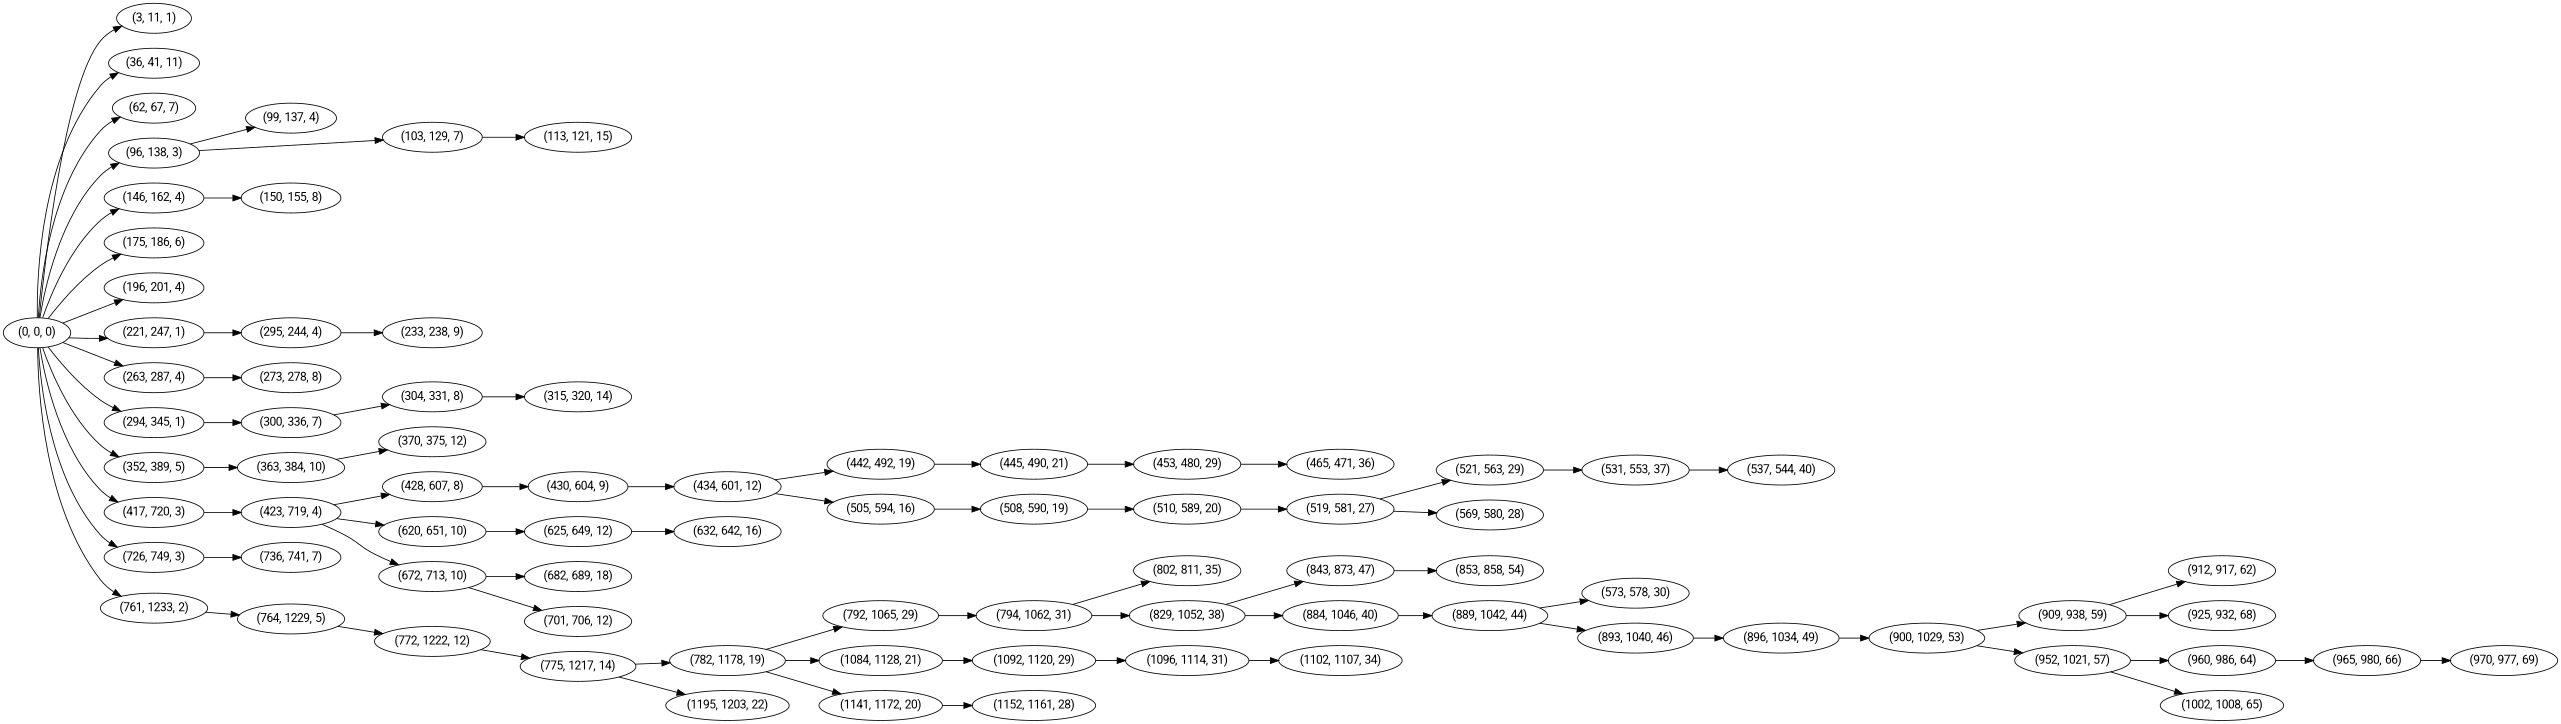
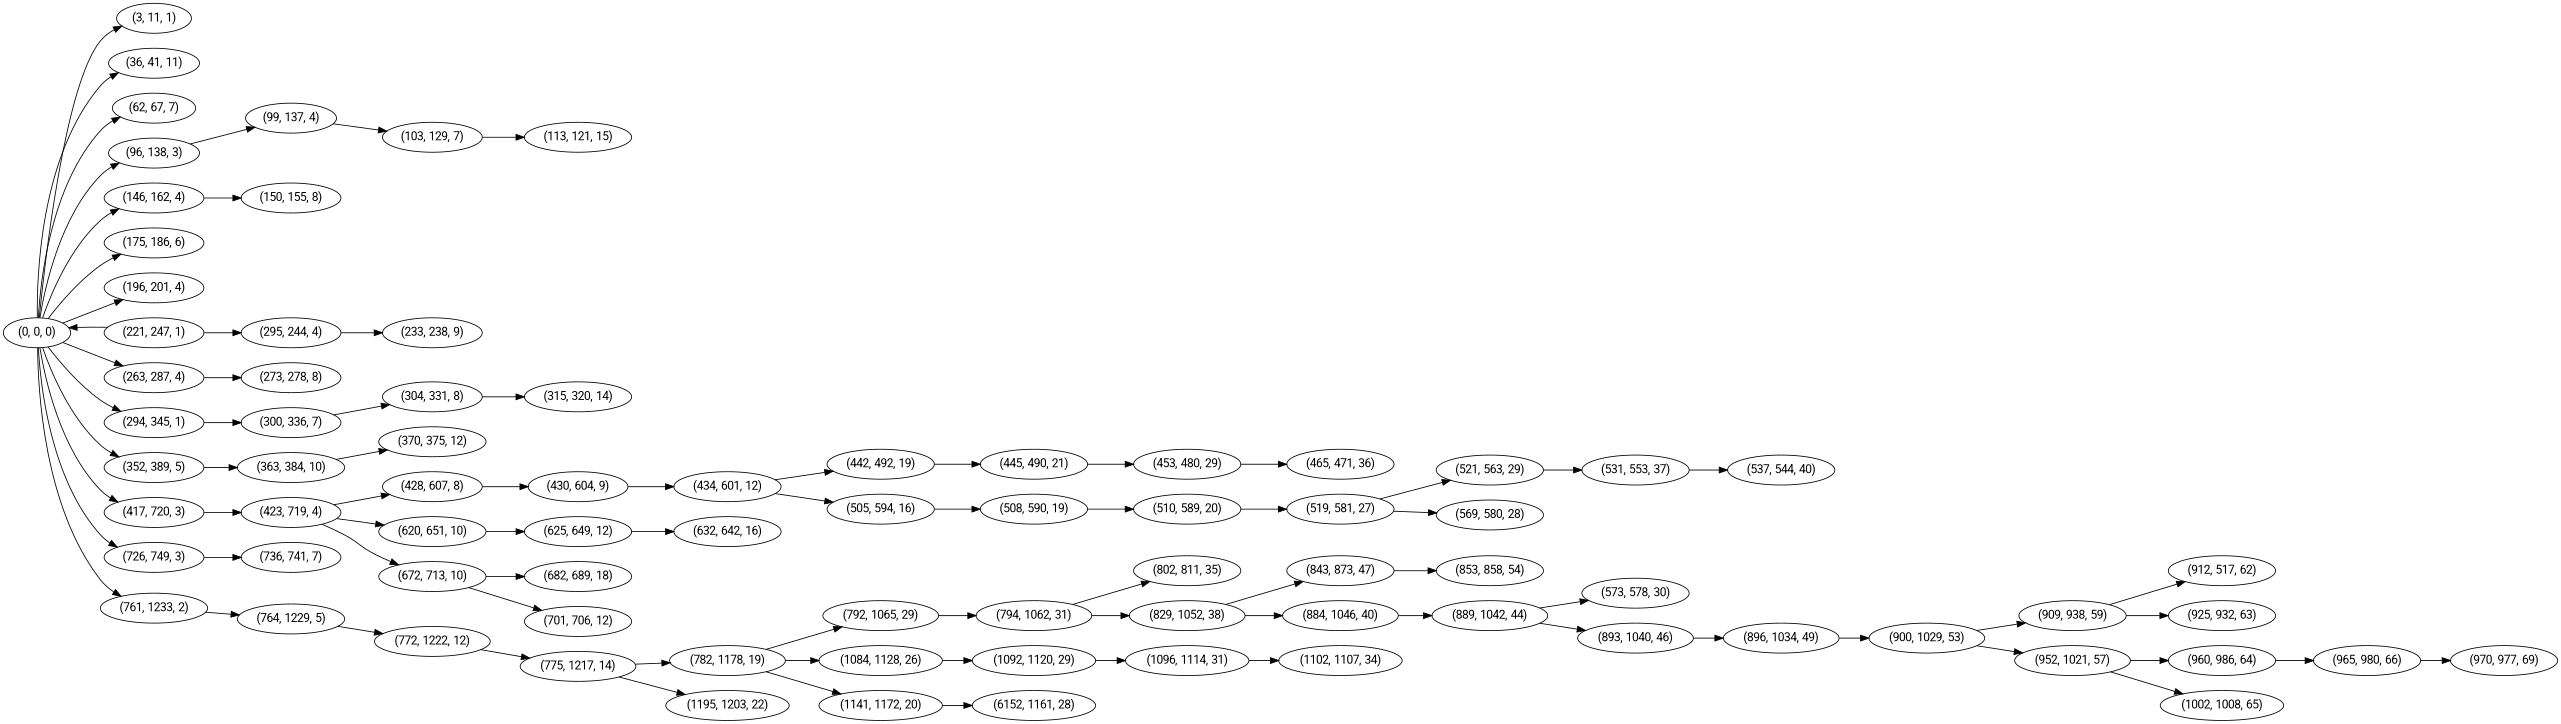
(287, 146) -> (356, 127)
(84, 338) -> (92, 327)
(2222, 571) -> (2222, 571)
(2222, 616) -> (2222, 616)
(881, 661) -> (881, 661)
(1034, 705) -> (1034, 705)
